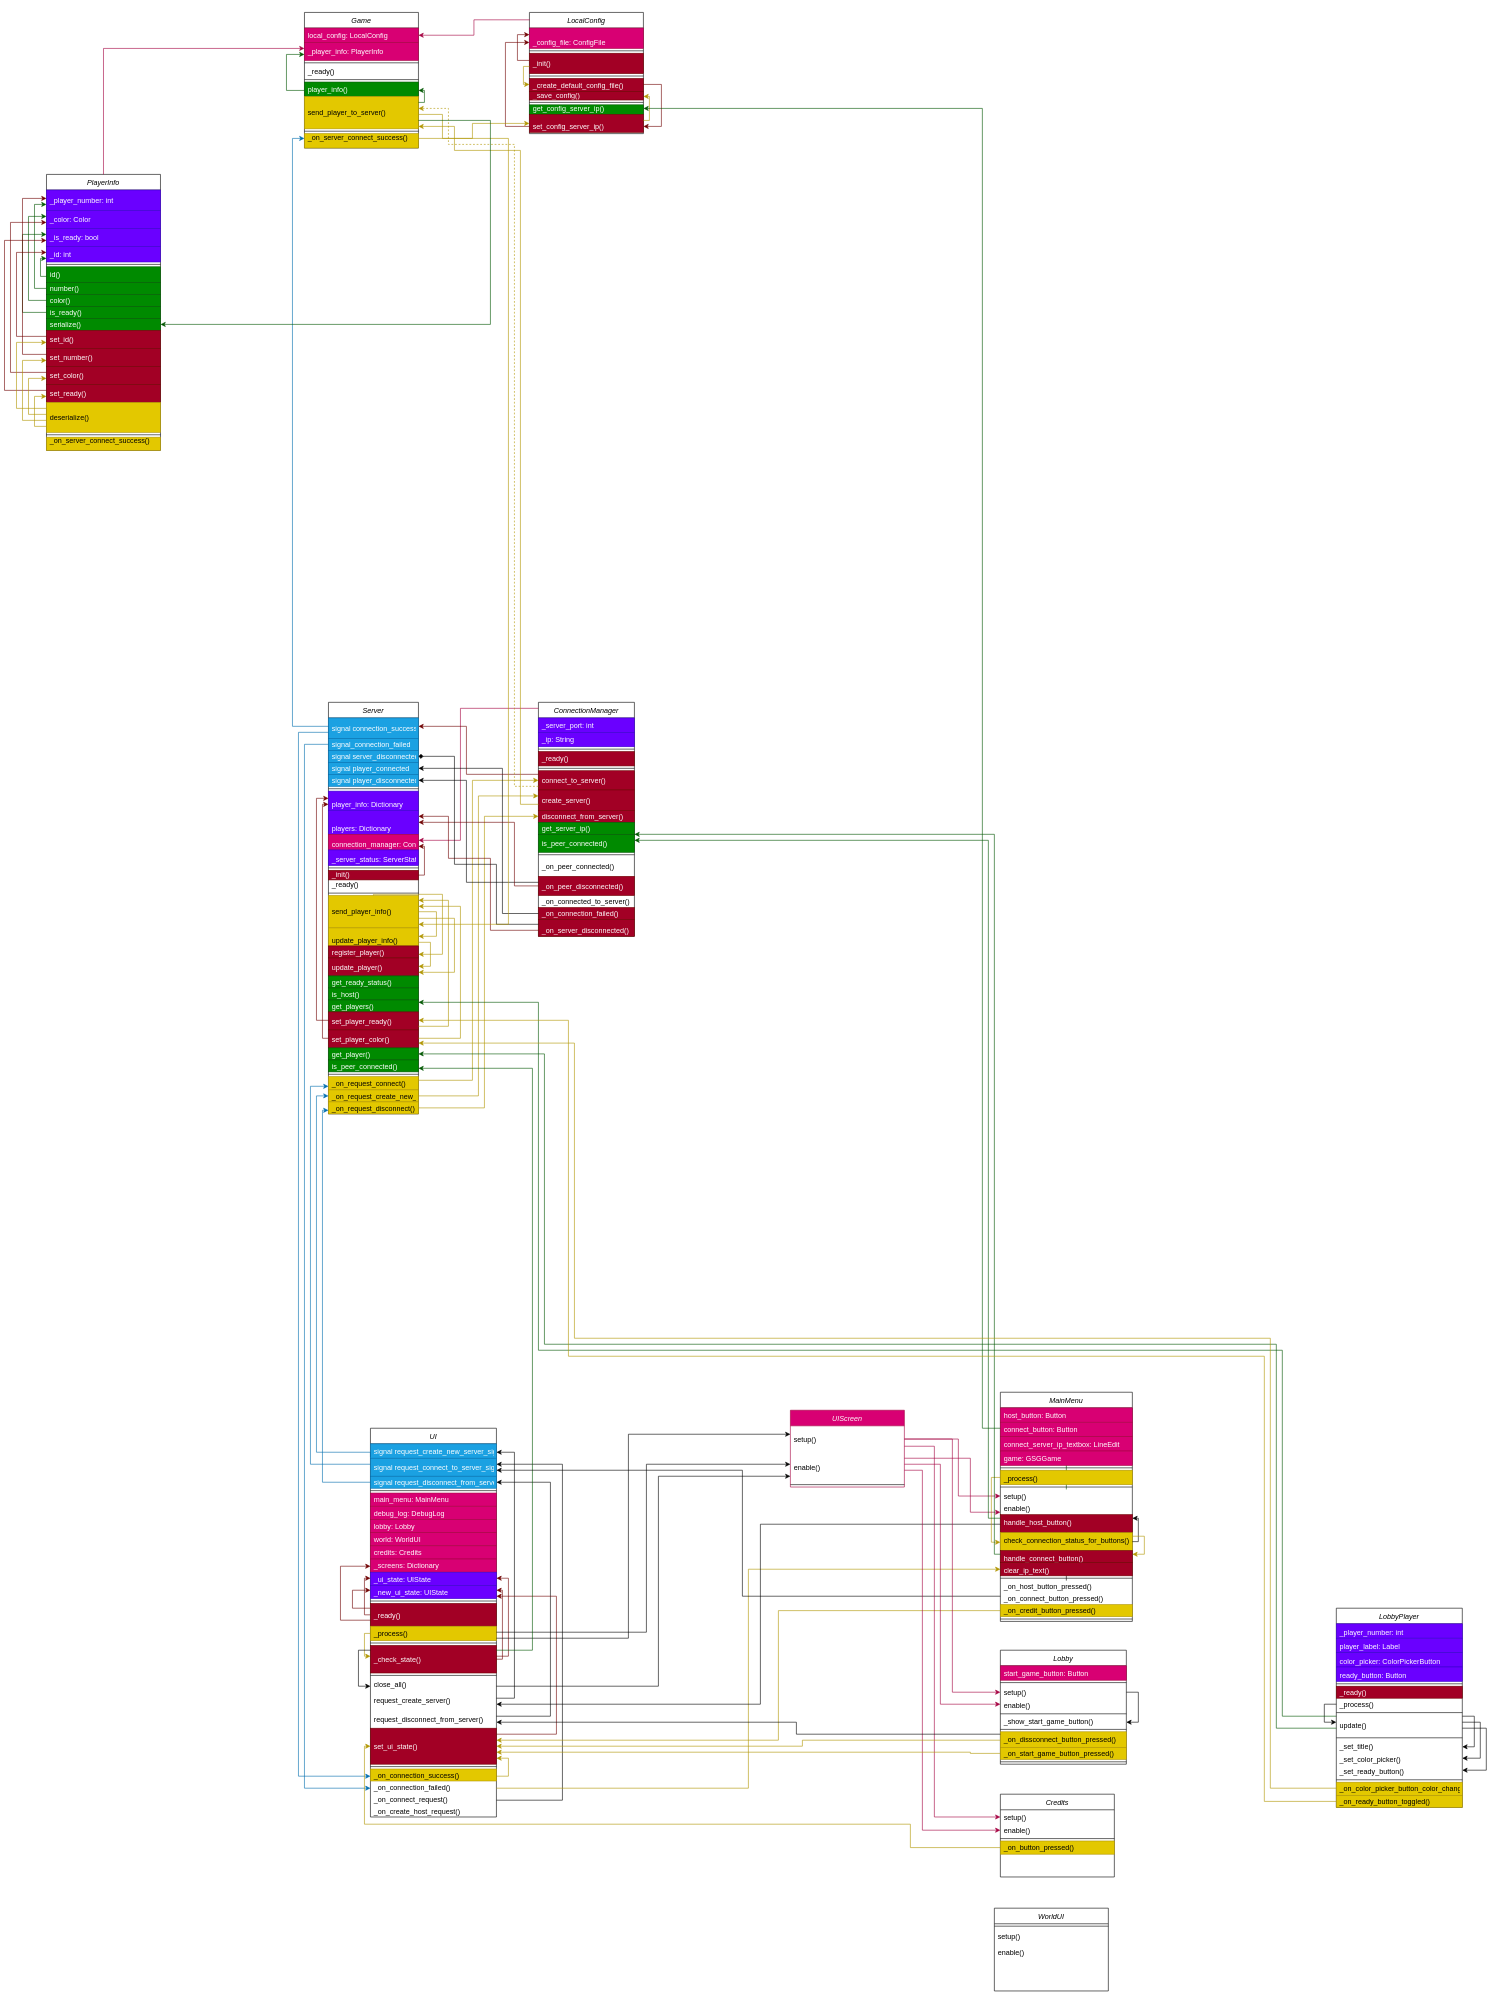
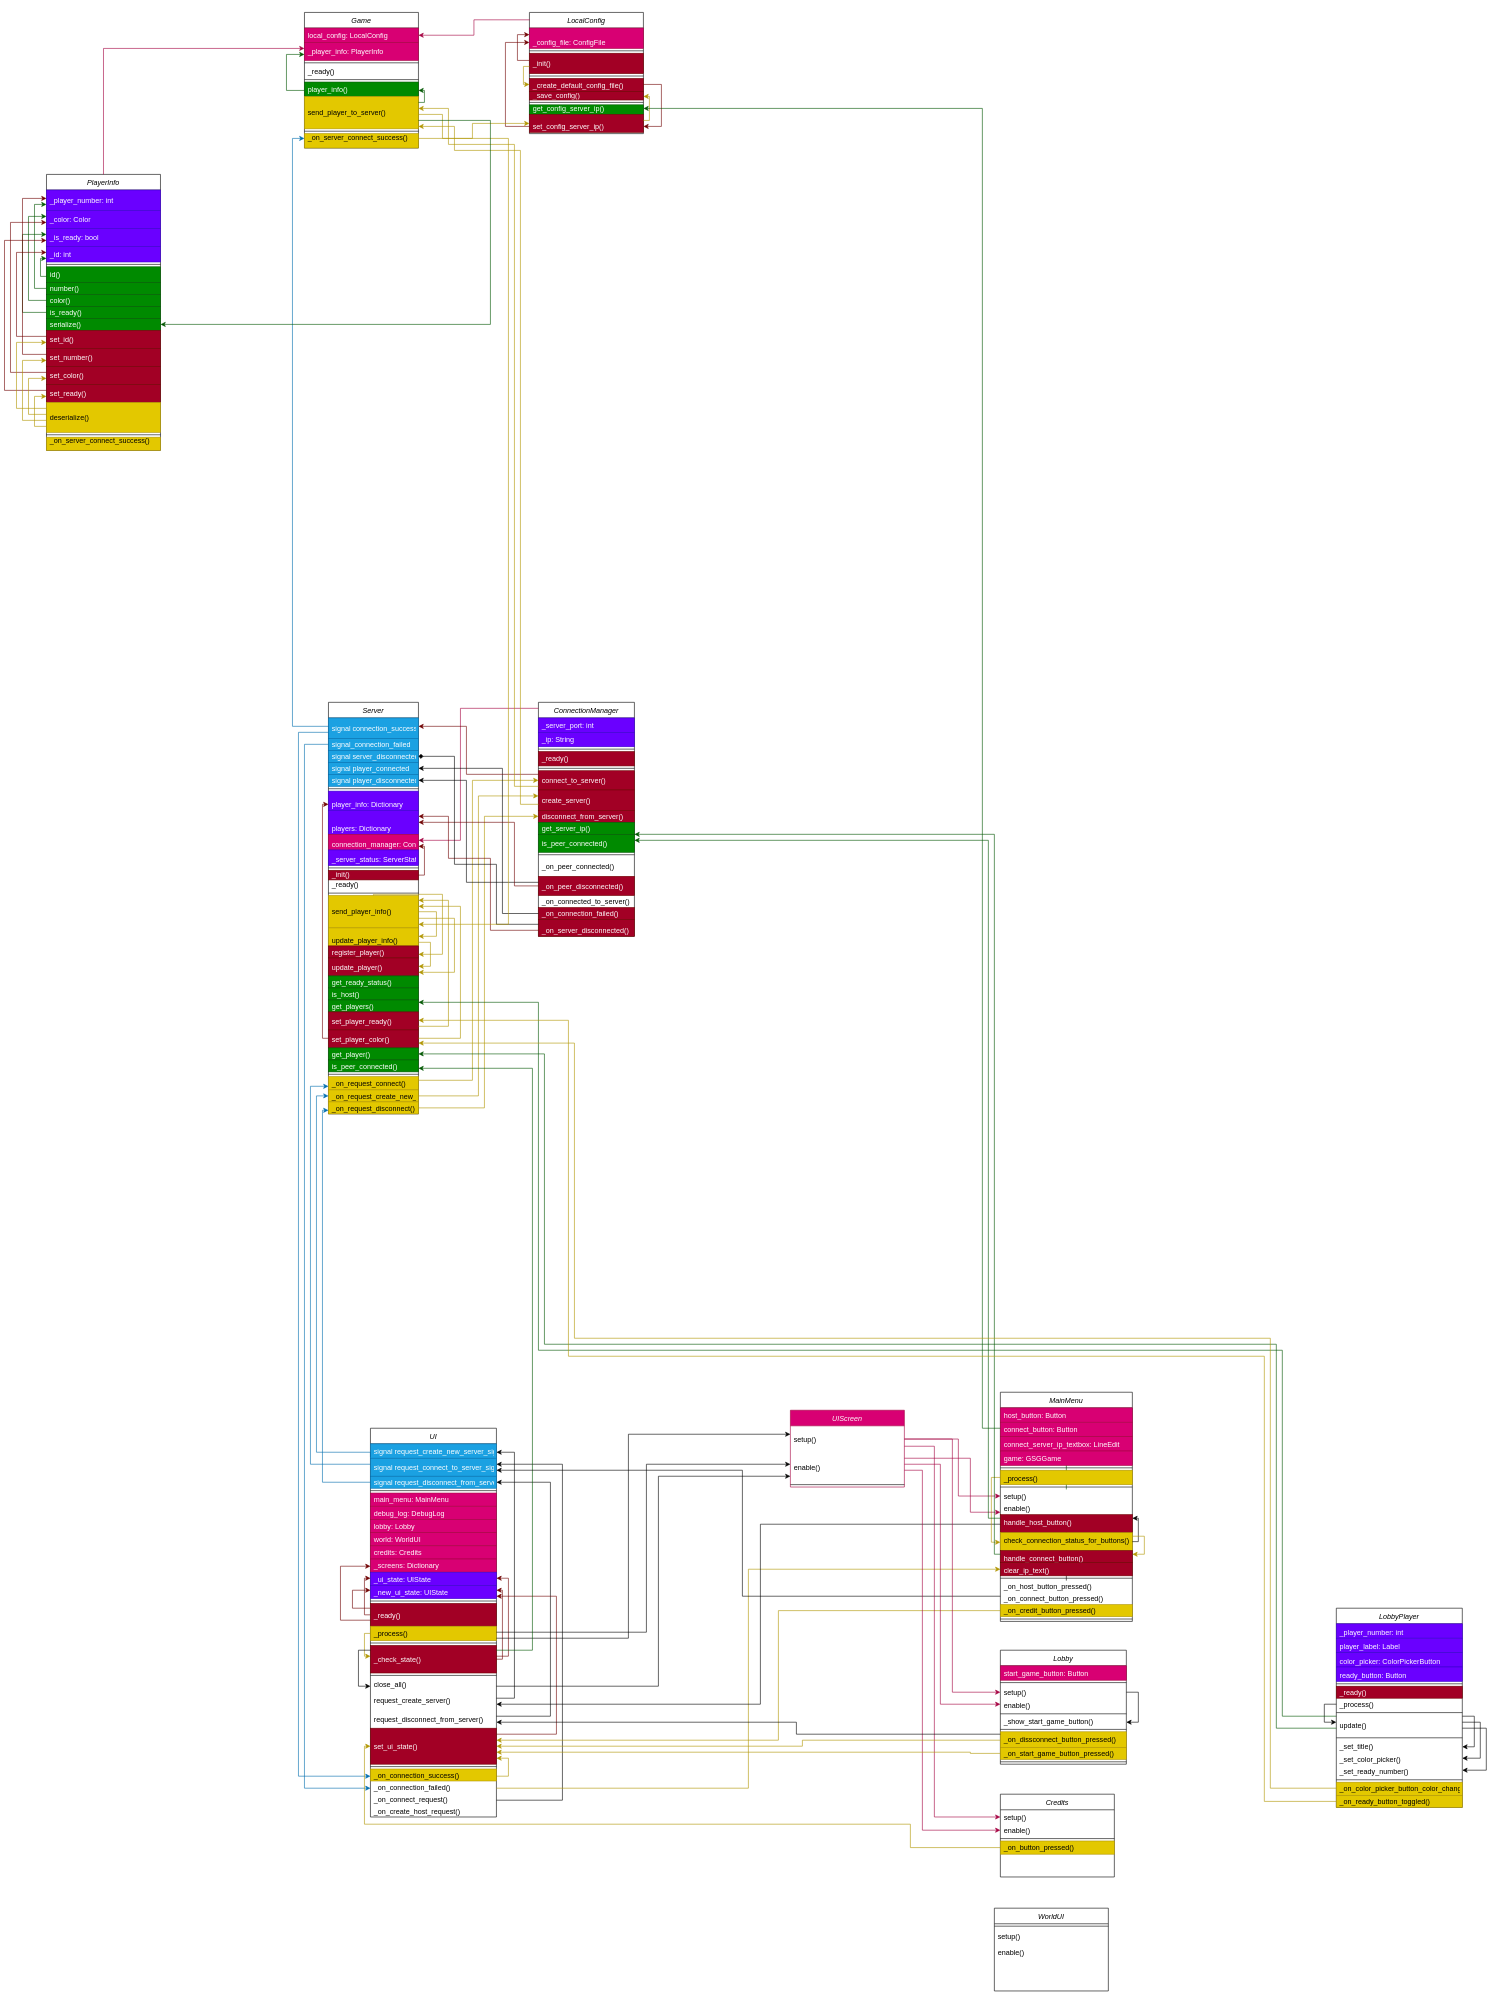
(515, 412) -> (515, 412)
(317, 906) -> none
(1378, 1772) -> (1378, 1772)
